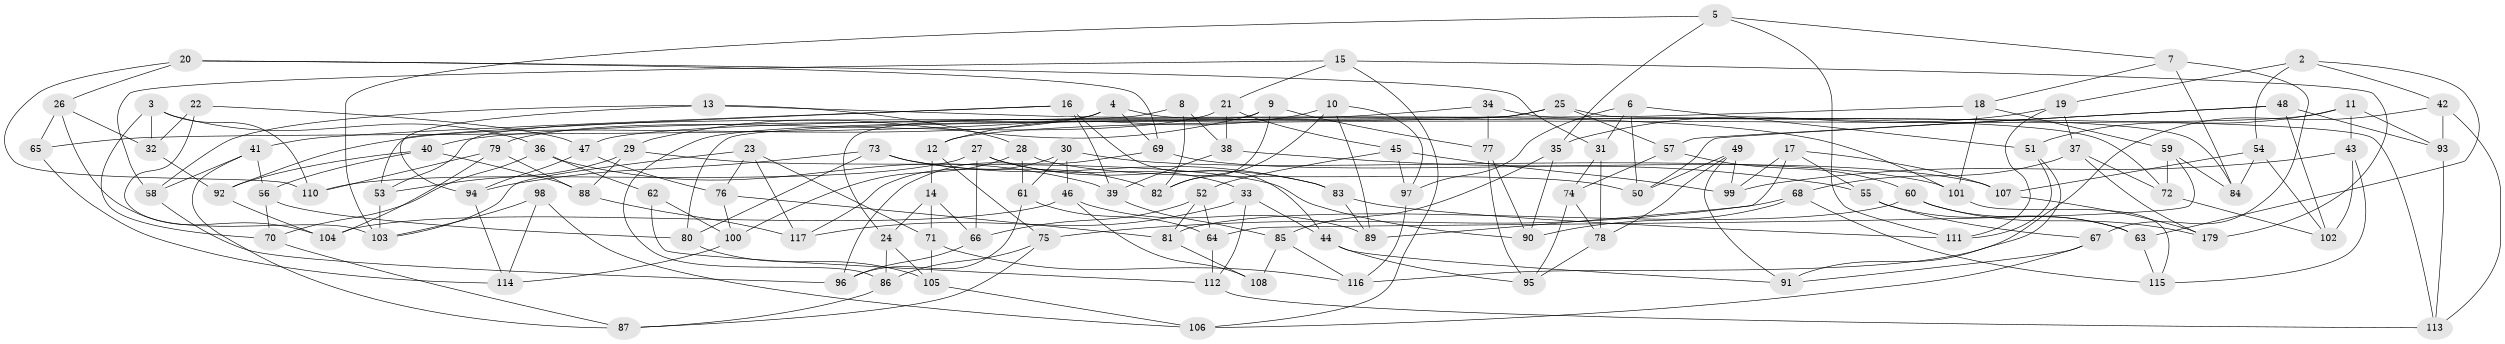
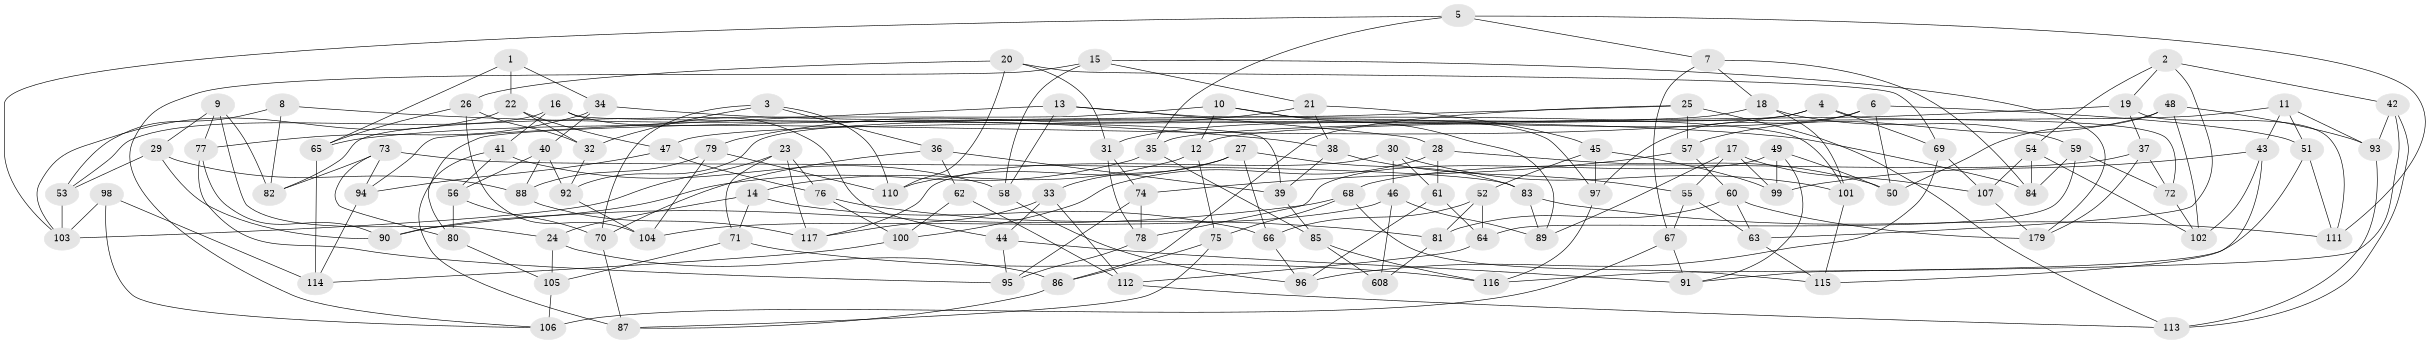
none -> (511, 60)
(1259, 284) -> (1380, 284)
